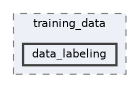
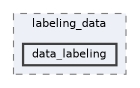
(70, 24) -> (70, 24)
